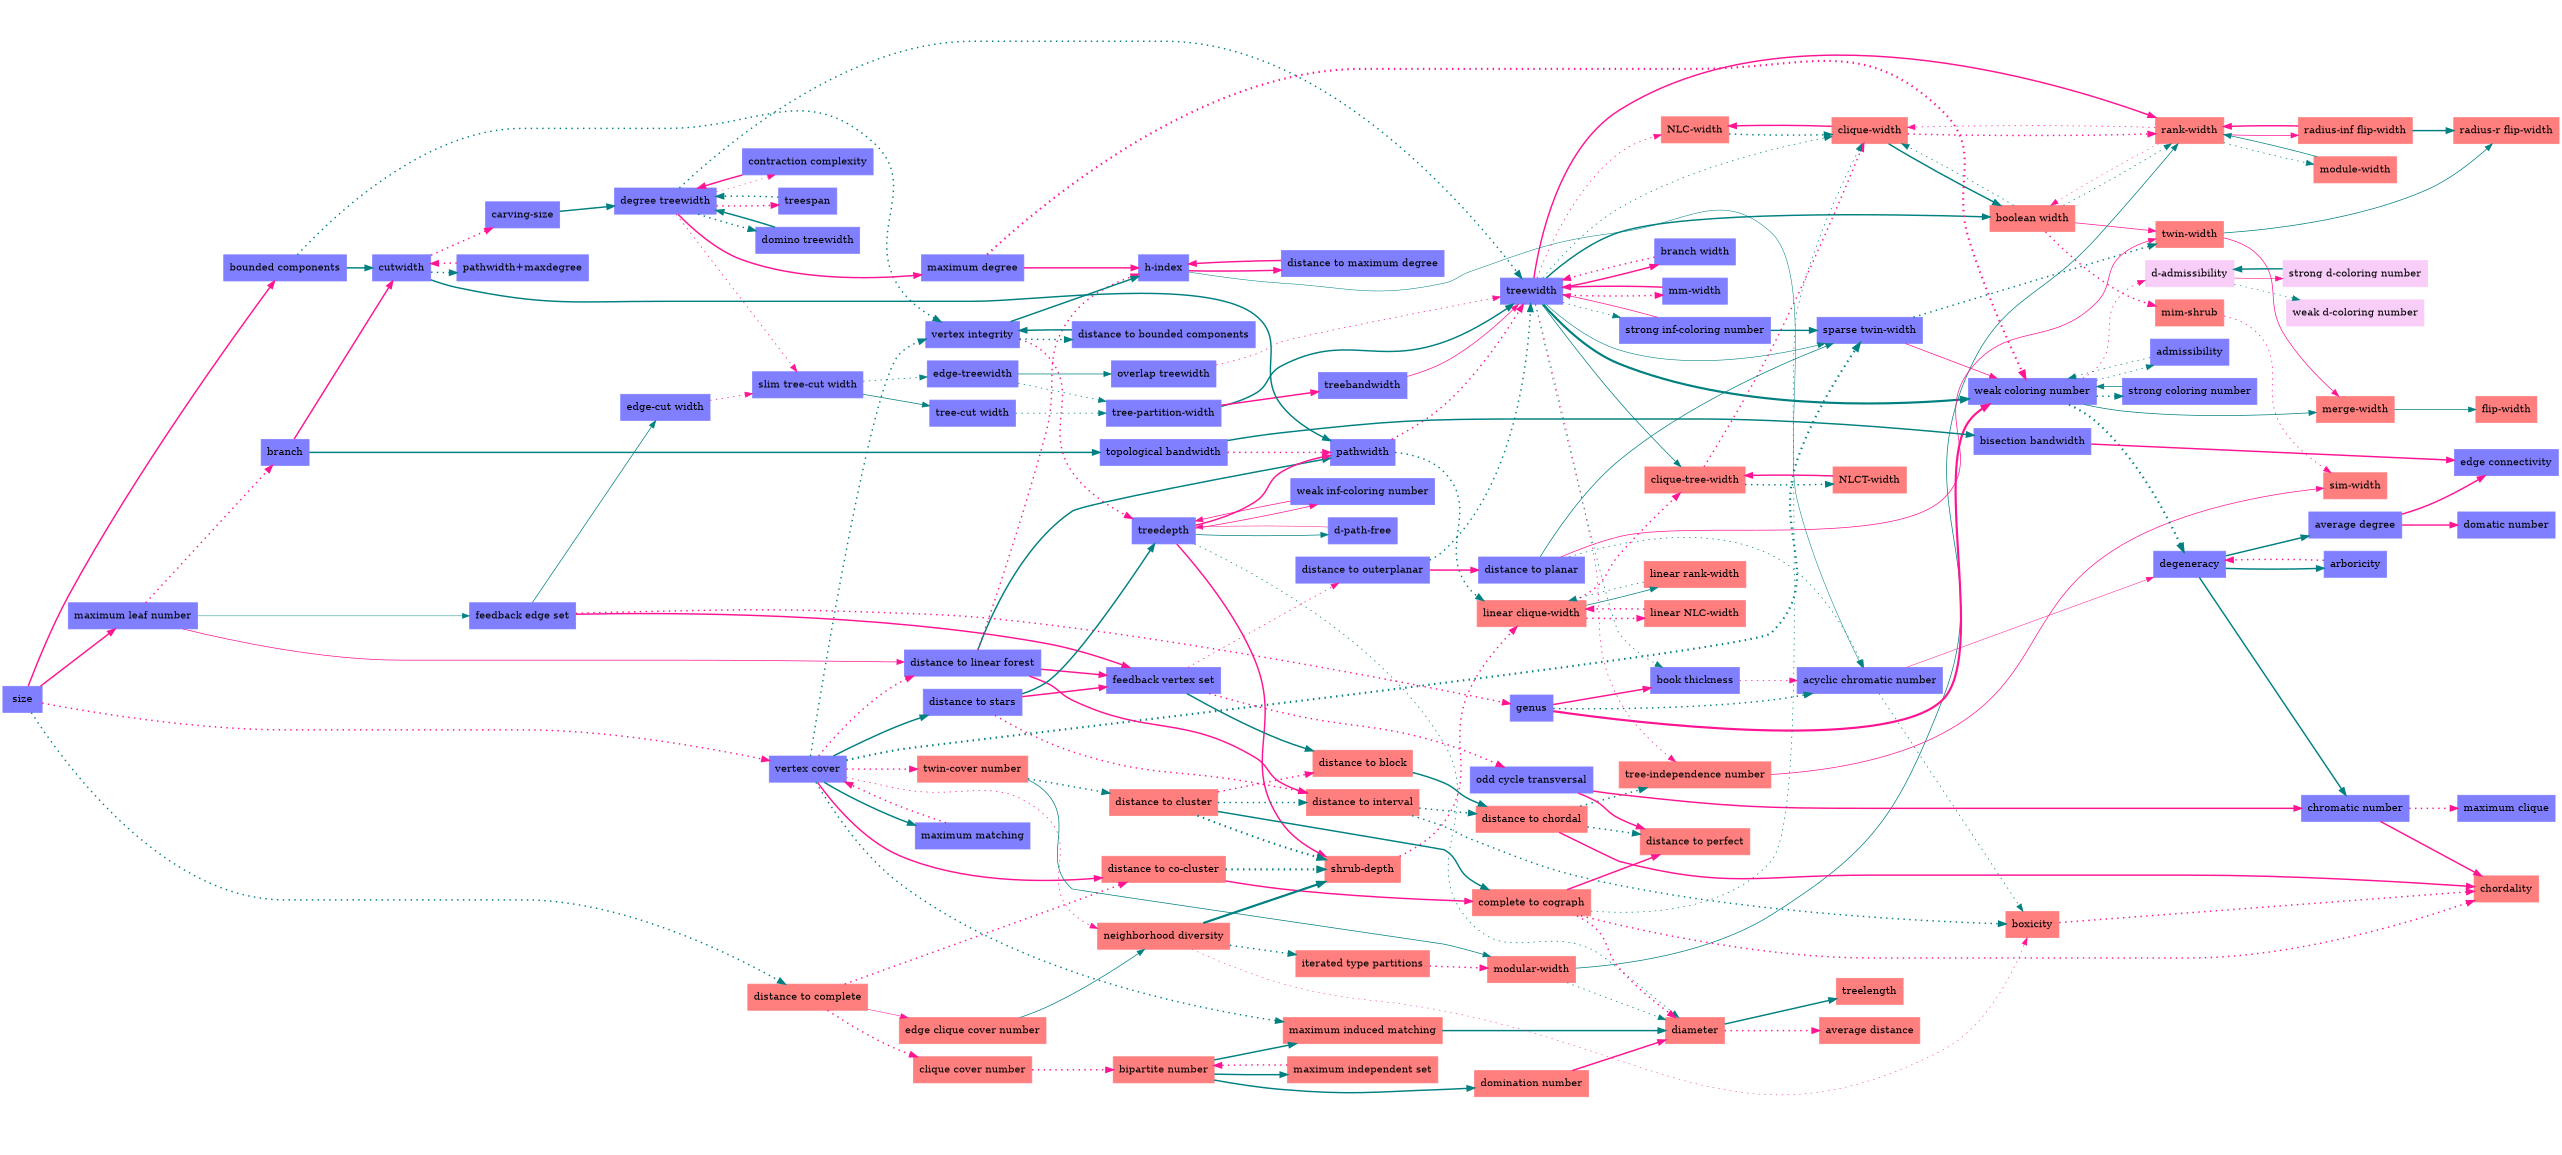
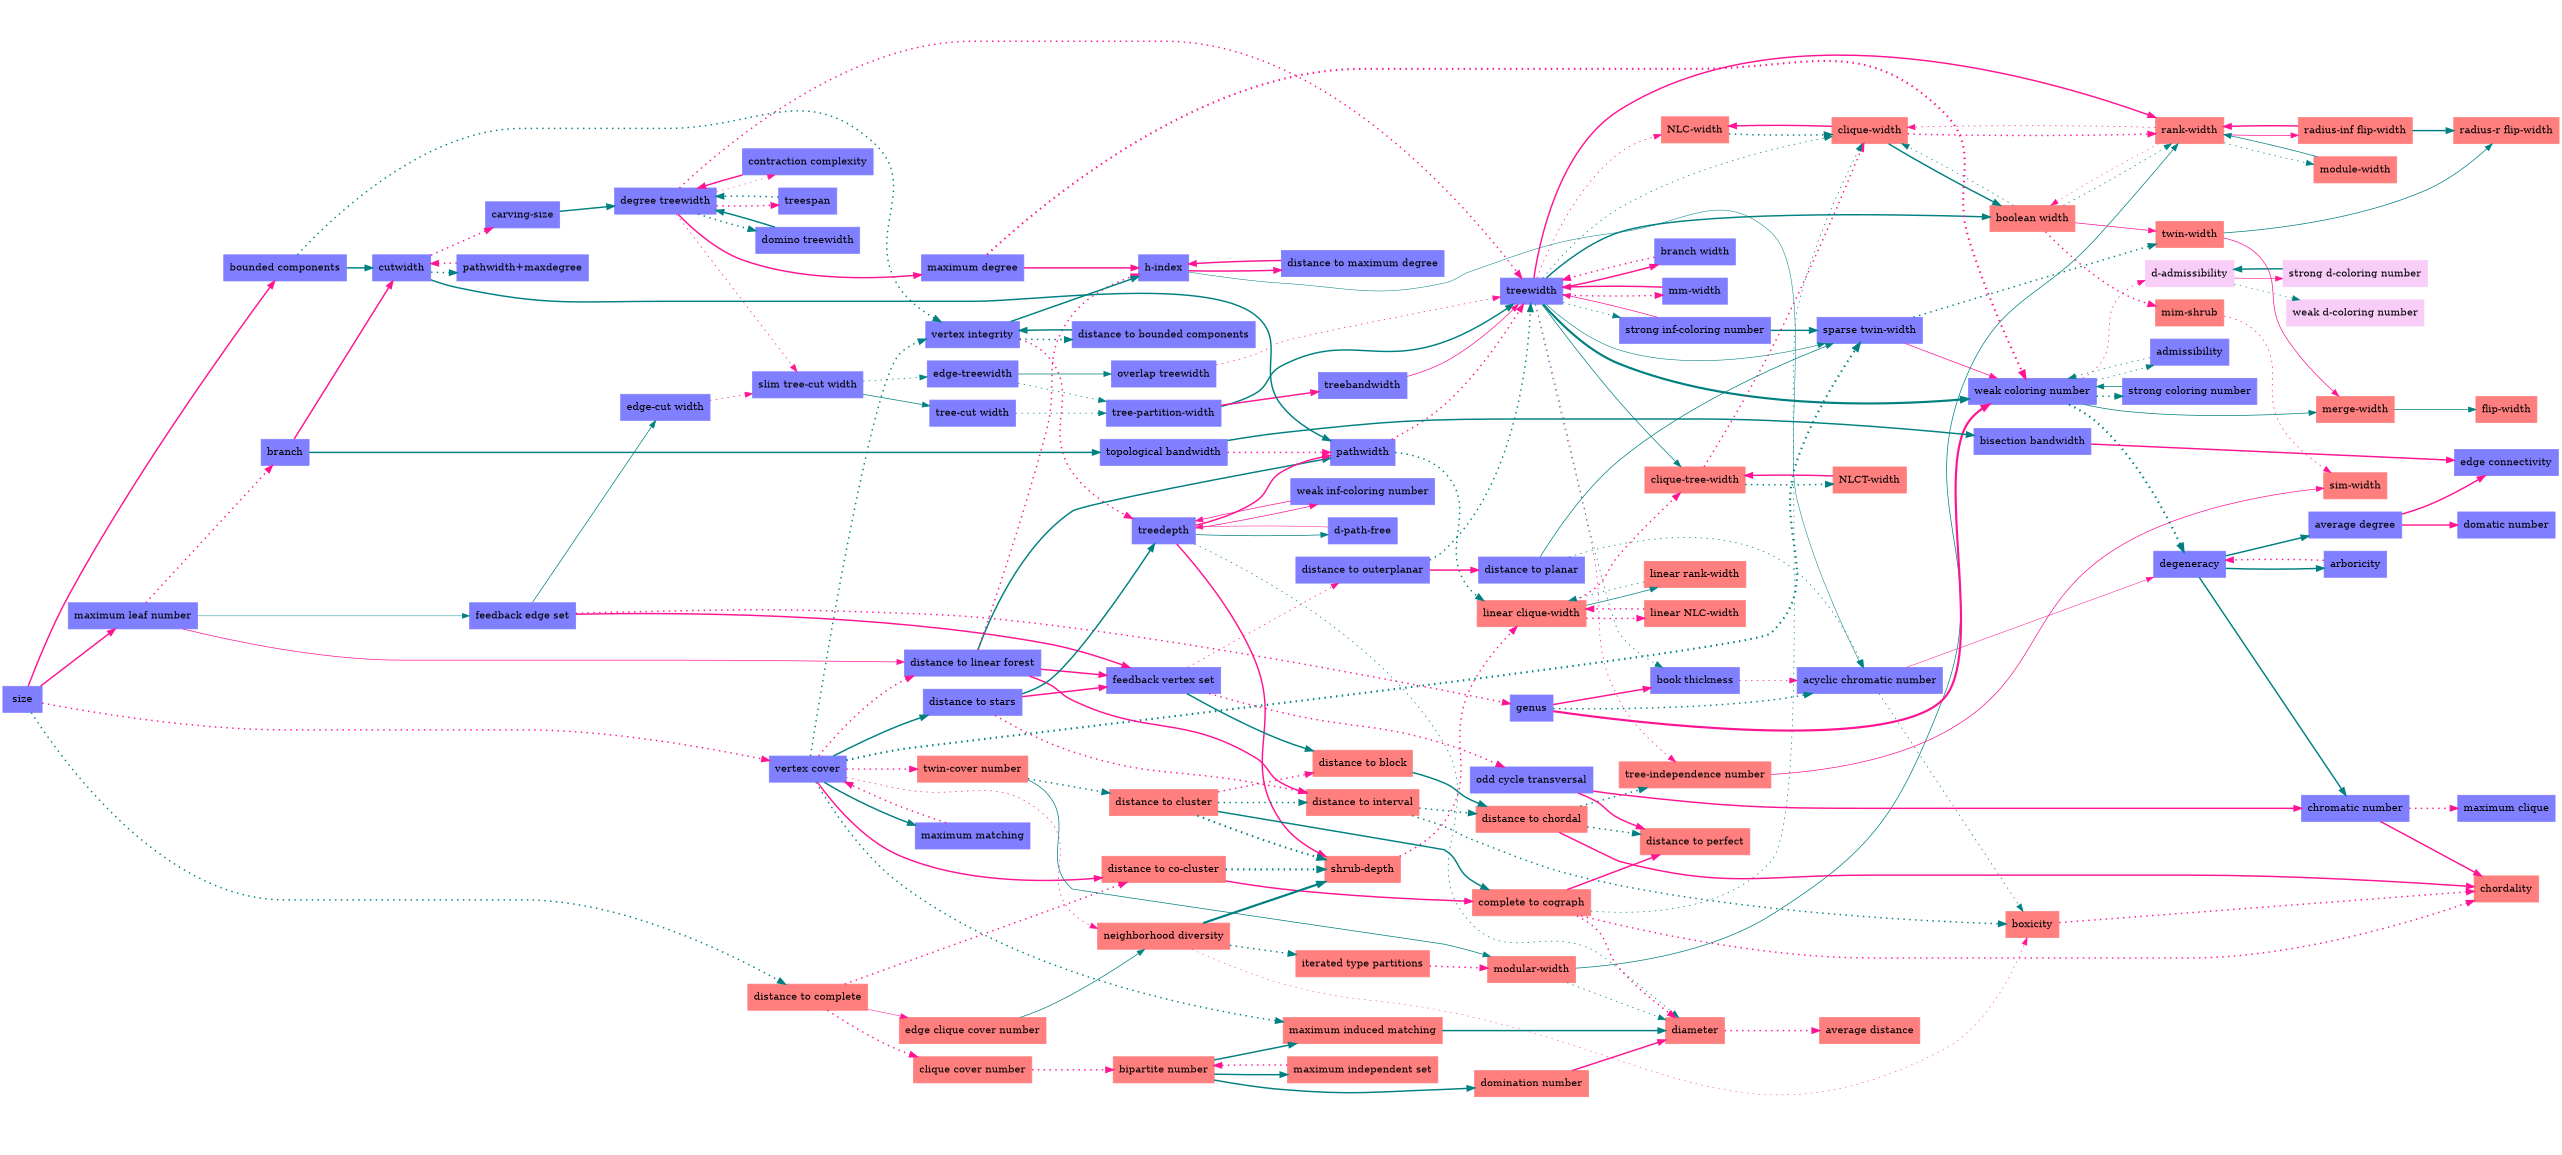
(1119, 41) -> (1119, 41)
(1933, 505) -> none
(1870, 991) -> none
